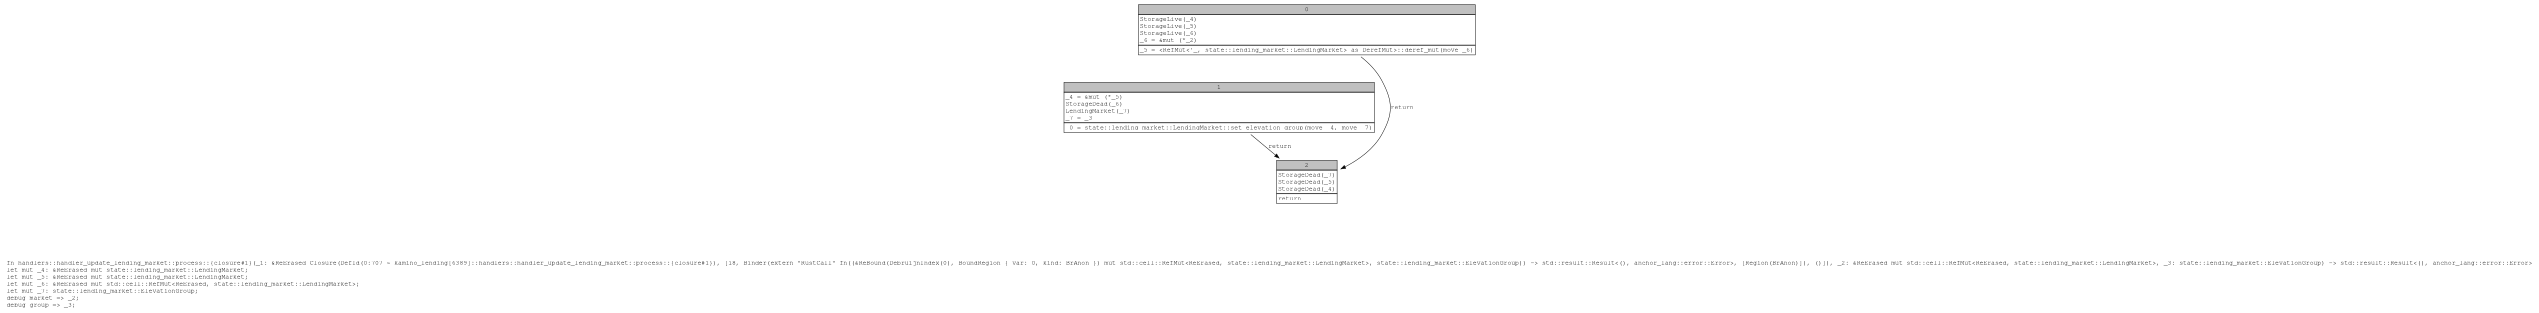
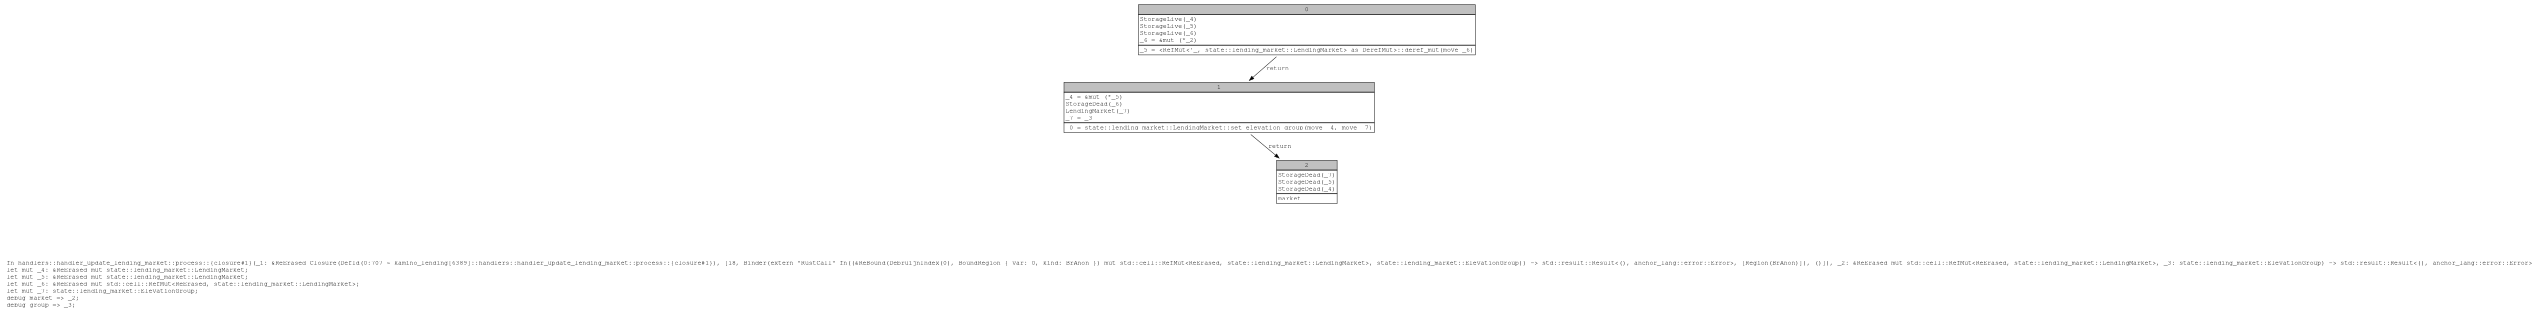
(1389, 116) -> (1265, 67)
(1290, 198) -> (1290, 198)
